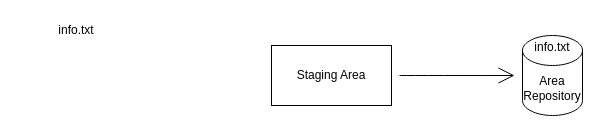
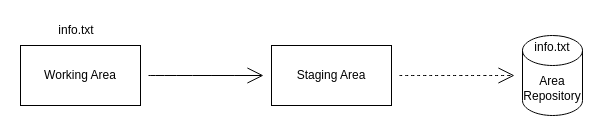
none -> (81, 76)
none -> (206, 76)
(457, 76) -> (457, 76)
